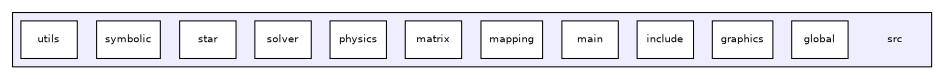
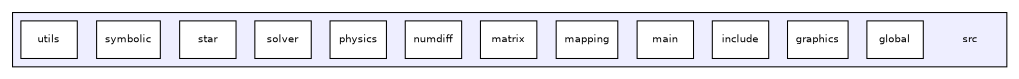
none -> (433, 40)
